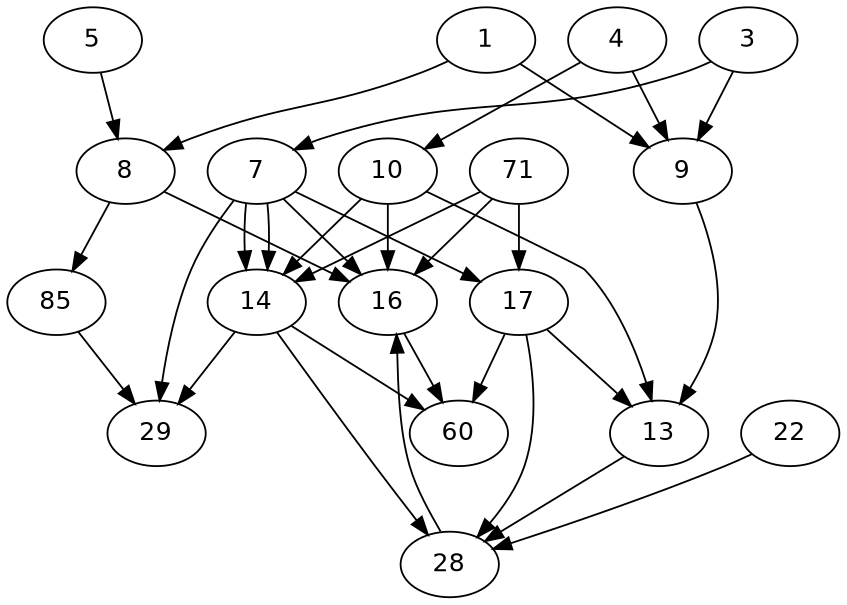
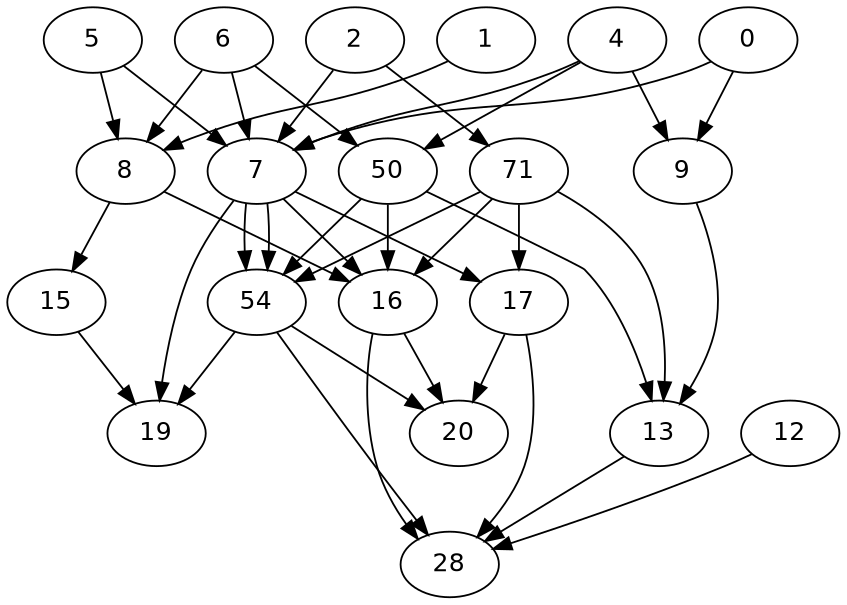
none -> (224, 40)
none -> (355, 40)
(748, 40) -> (748, 40)
none -> (480, 96)
none -> (165, 98)
(588, 108) -> none
(388, 171) -> (388, 171)
(56, 302) -> (56, 302)
(257, 302) -> (257, 302)
(582, 362) -> (644, 268)
(157, 433) -> (157, 433)
(459, 433) -> (459, 433)
(790, 433) -> (790, 433)
(405, 446) -> (370, 433)
